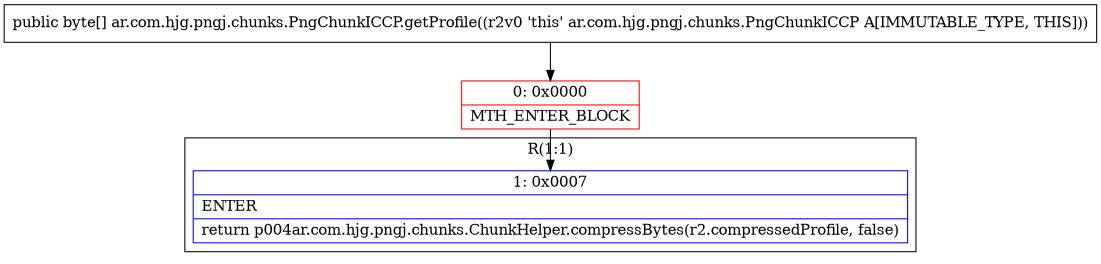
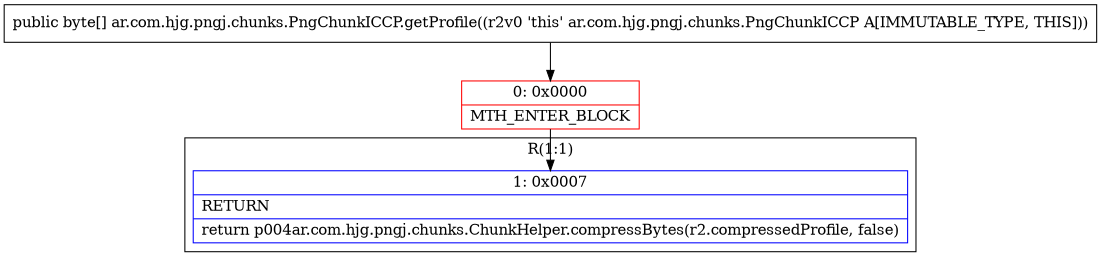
(229, 206) -> (236, 206)
